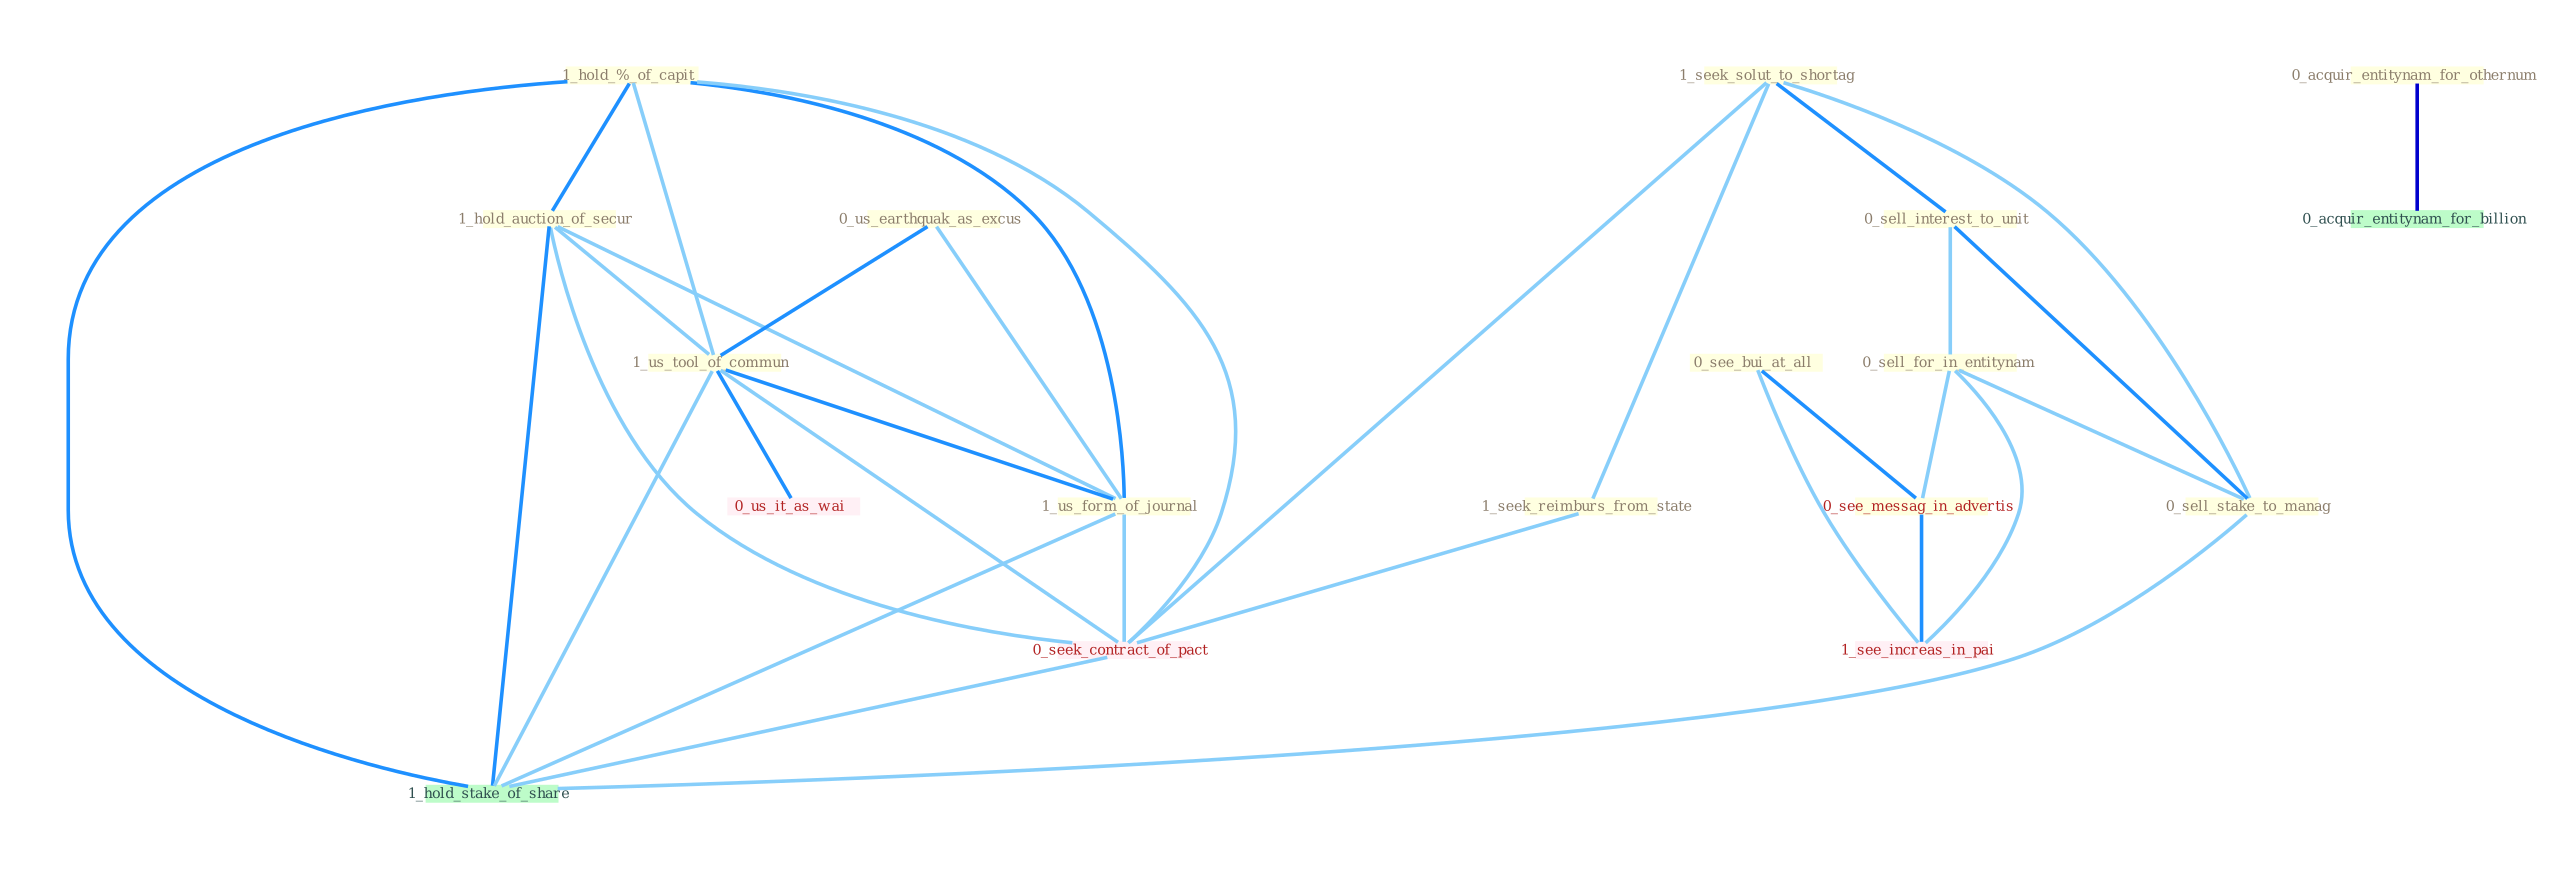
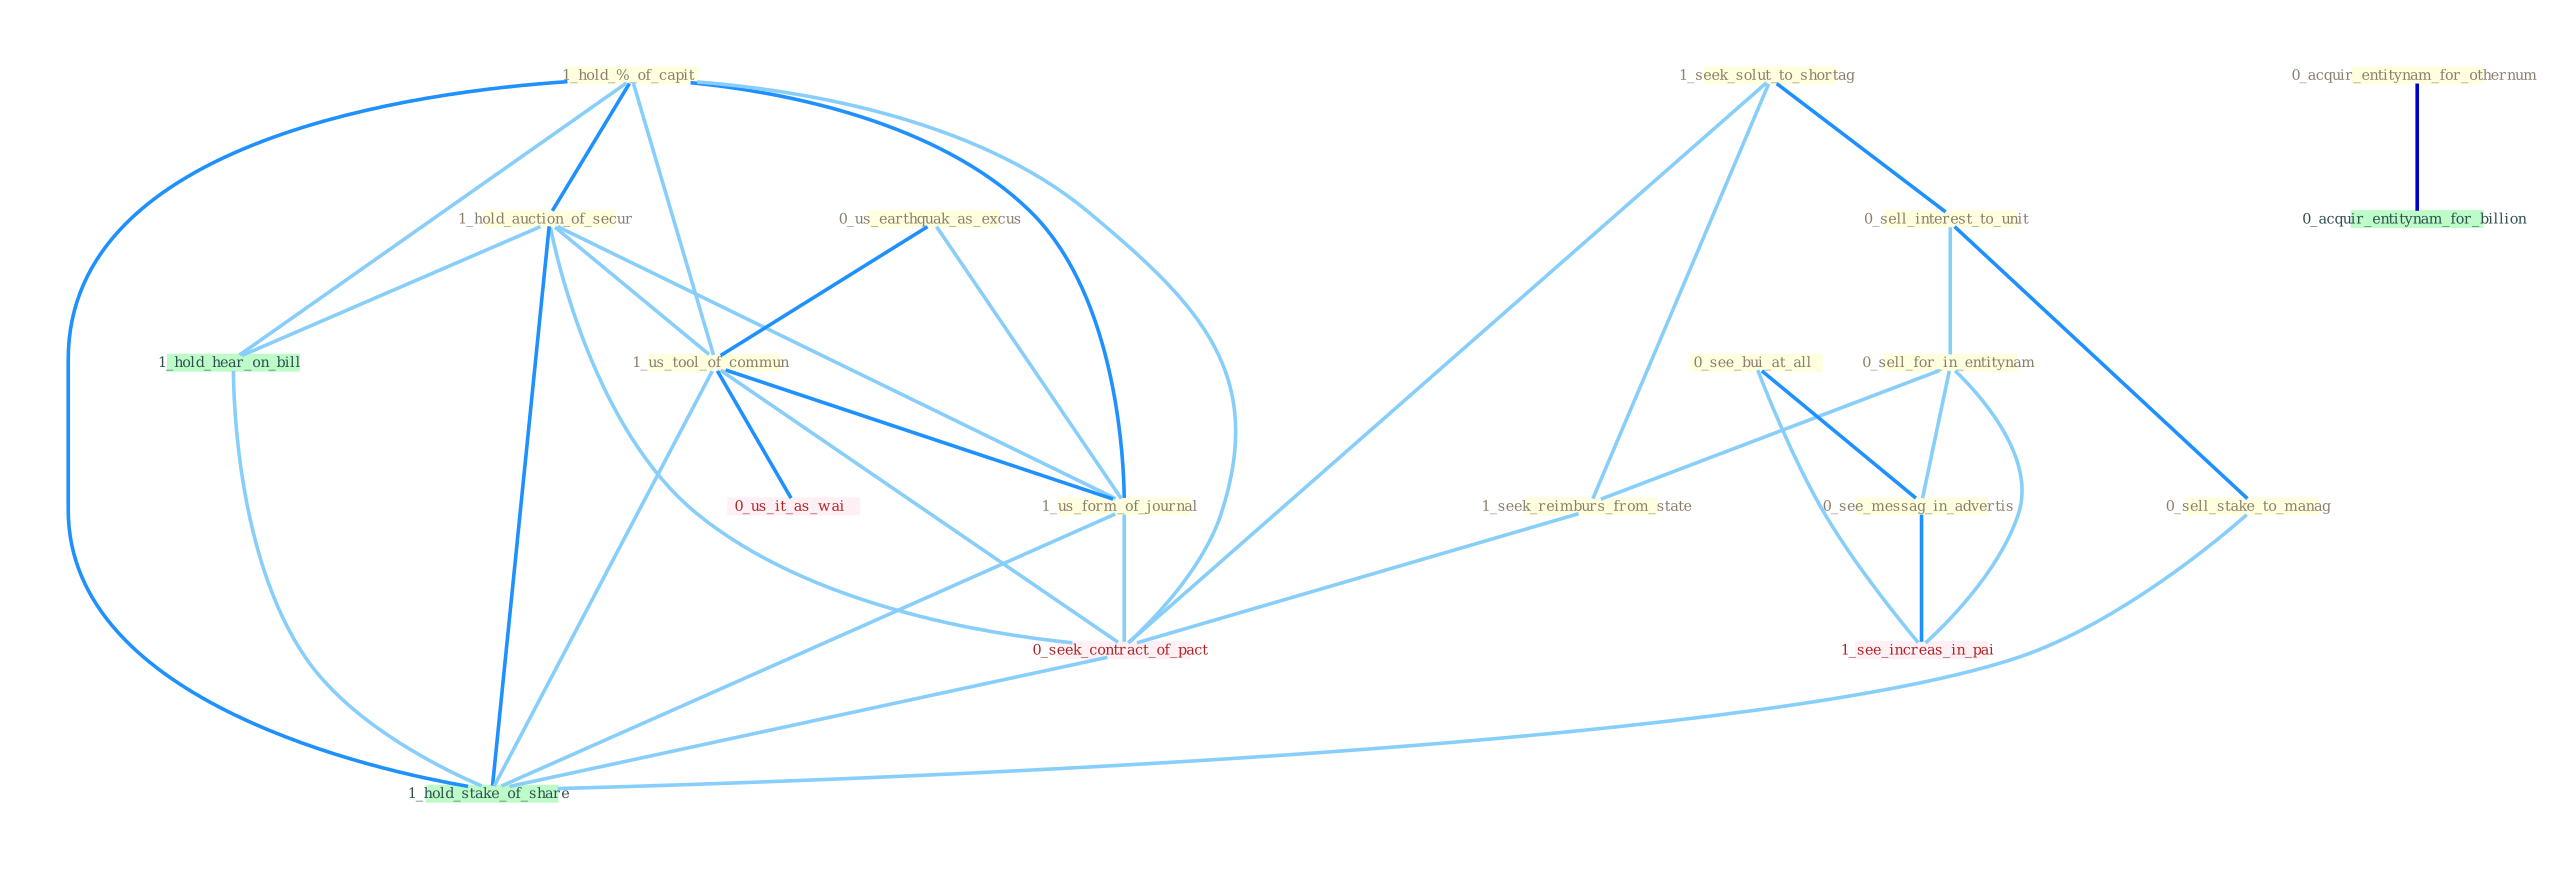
(2068, 232) -> none
none -> (233, 363)
(2101, 435) -> (1762, 438)
(1922, 506) -> (1922, 506)
